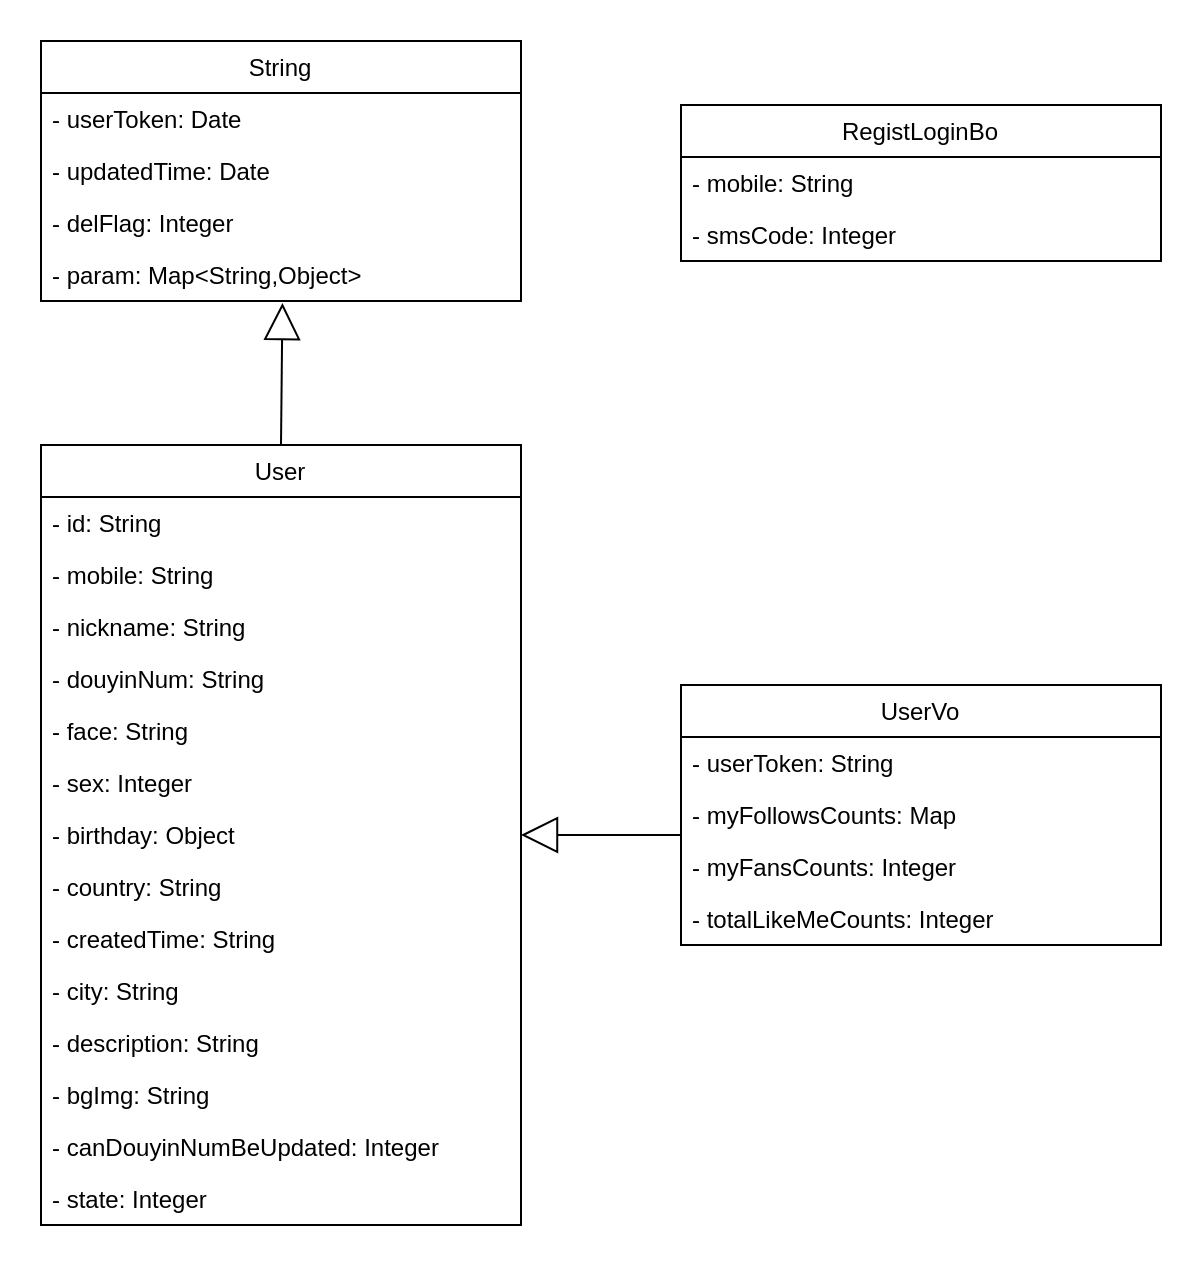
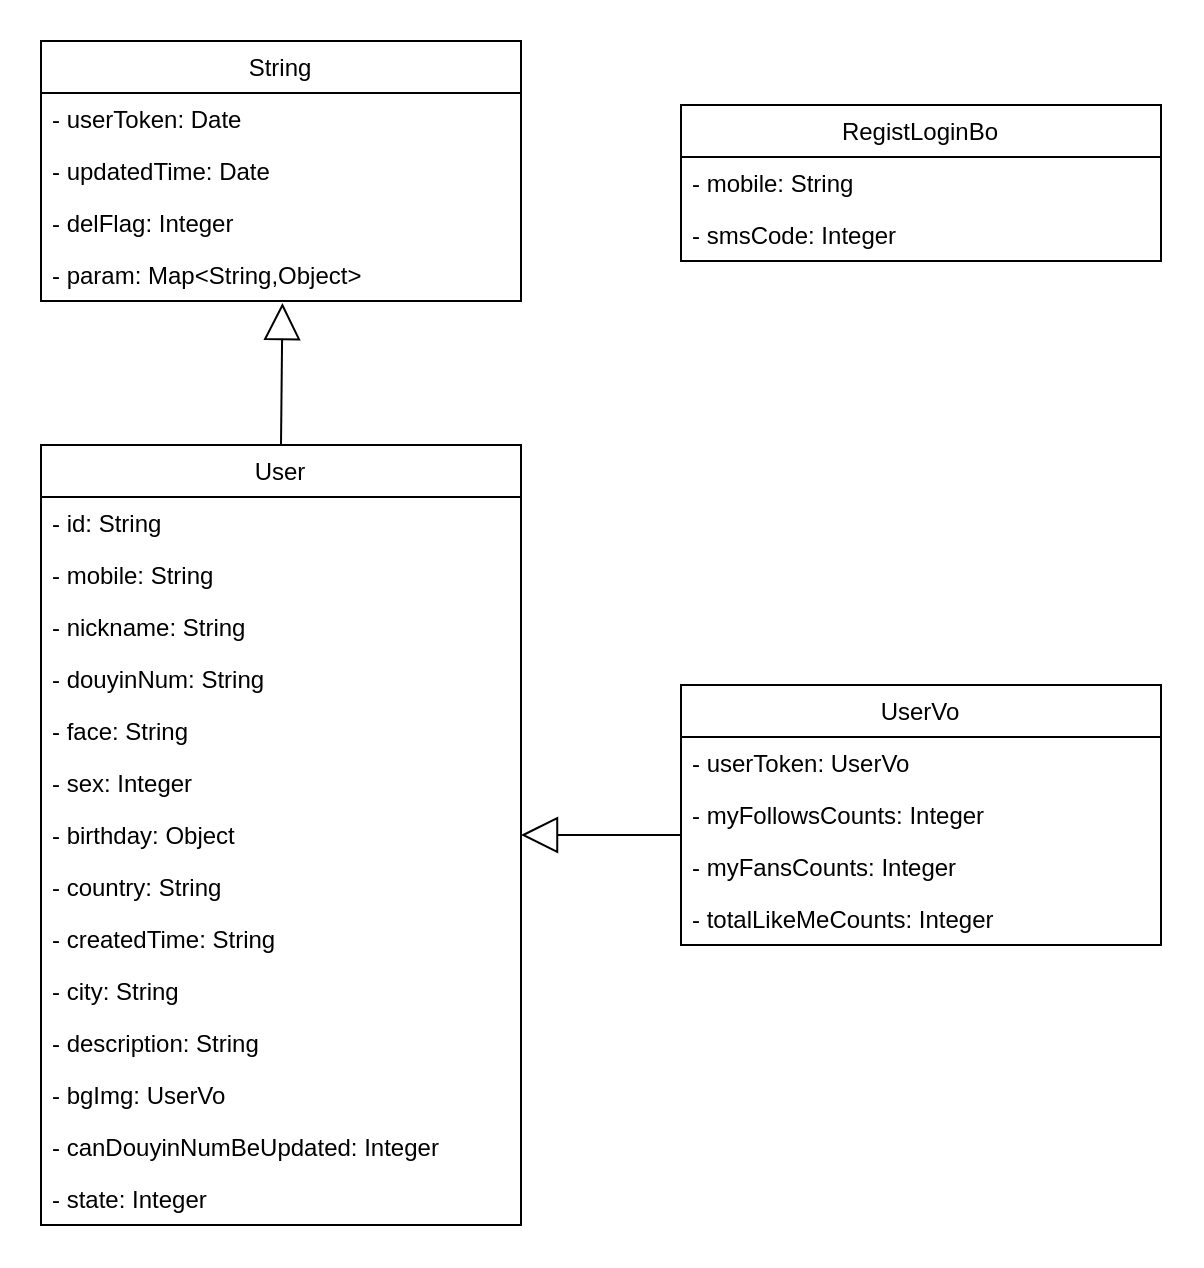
(807, 764) -> (810, 764)
(824, 816) -> (851, 816)
(140, 1096) -> (143, 1096)
